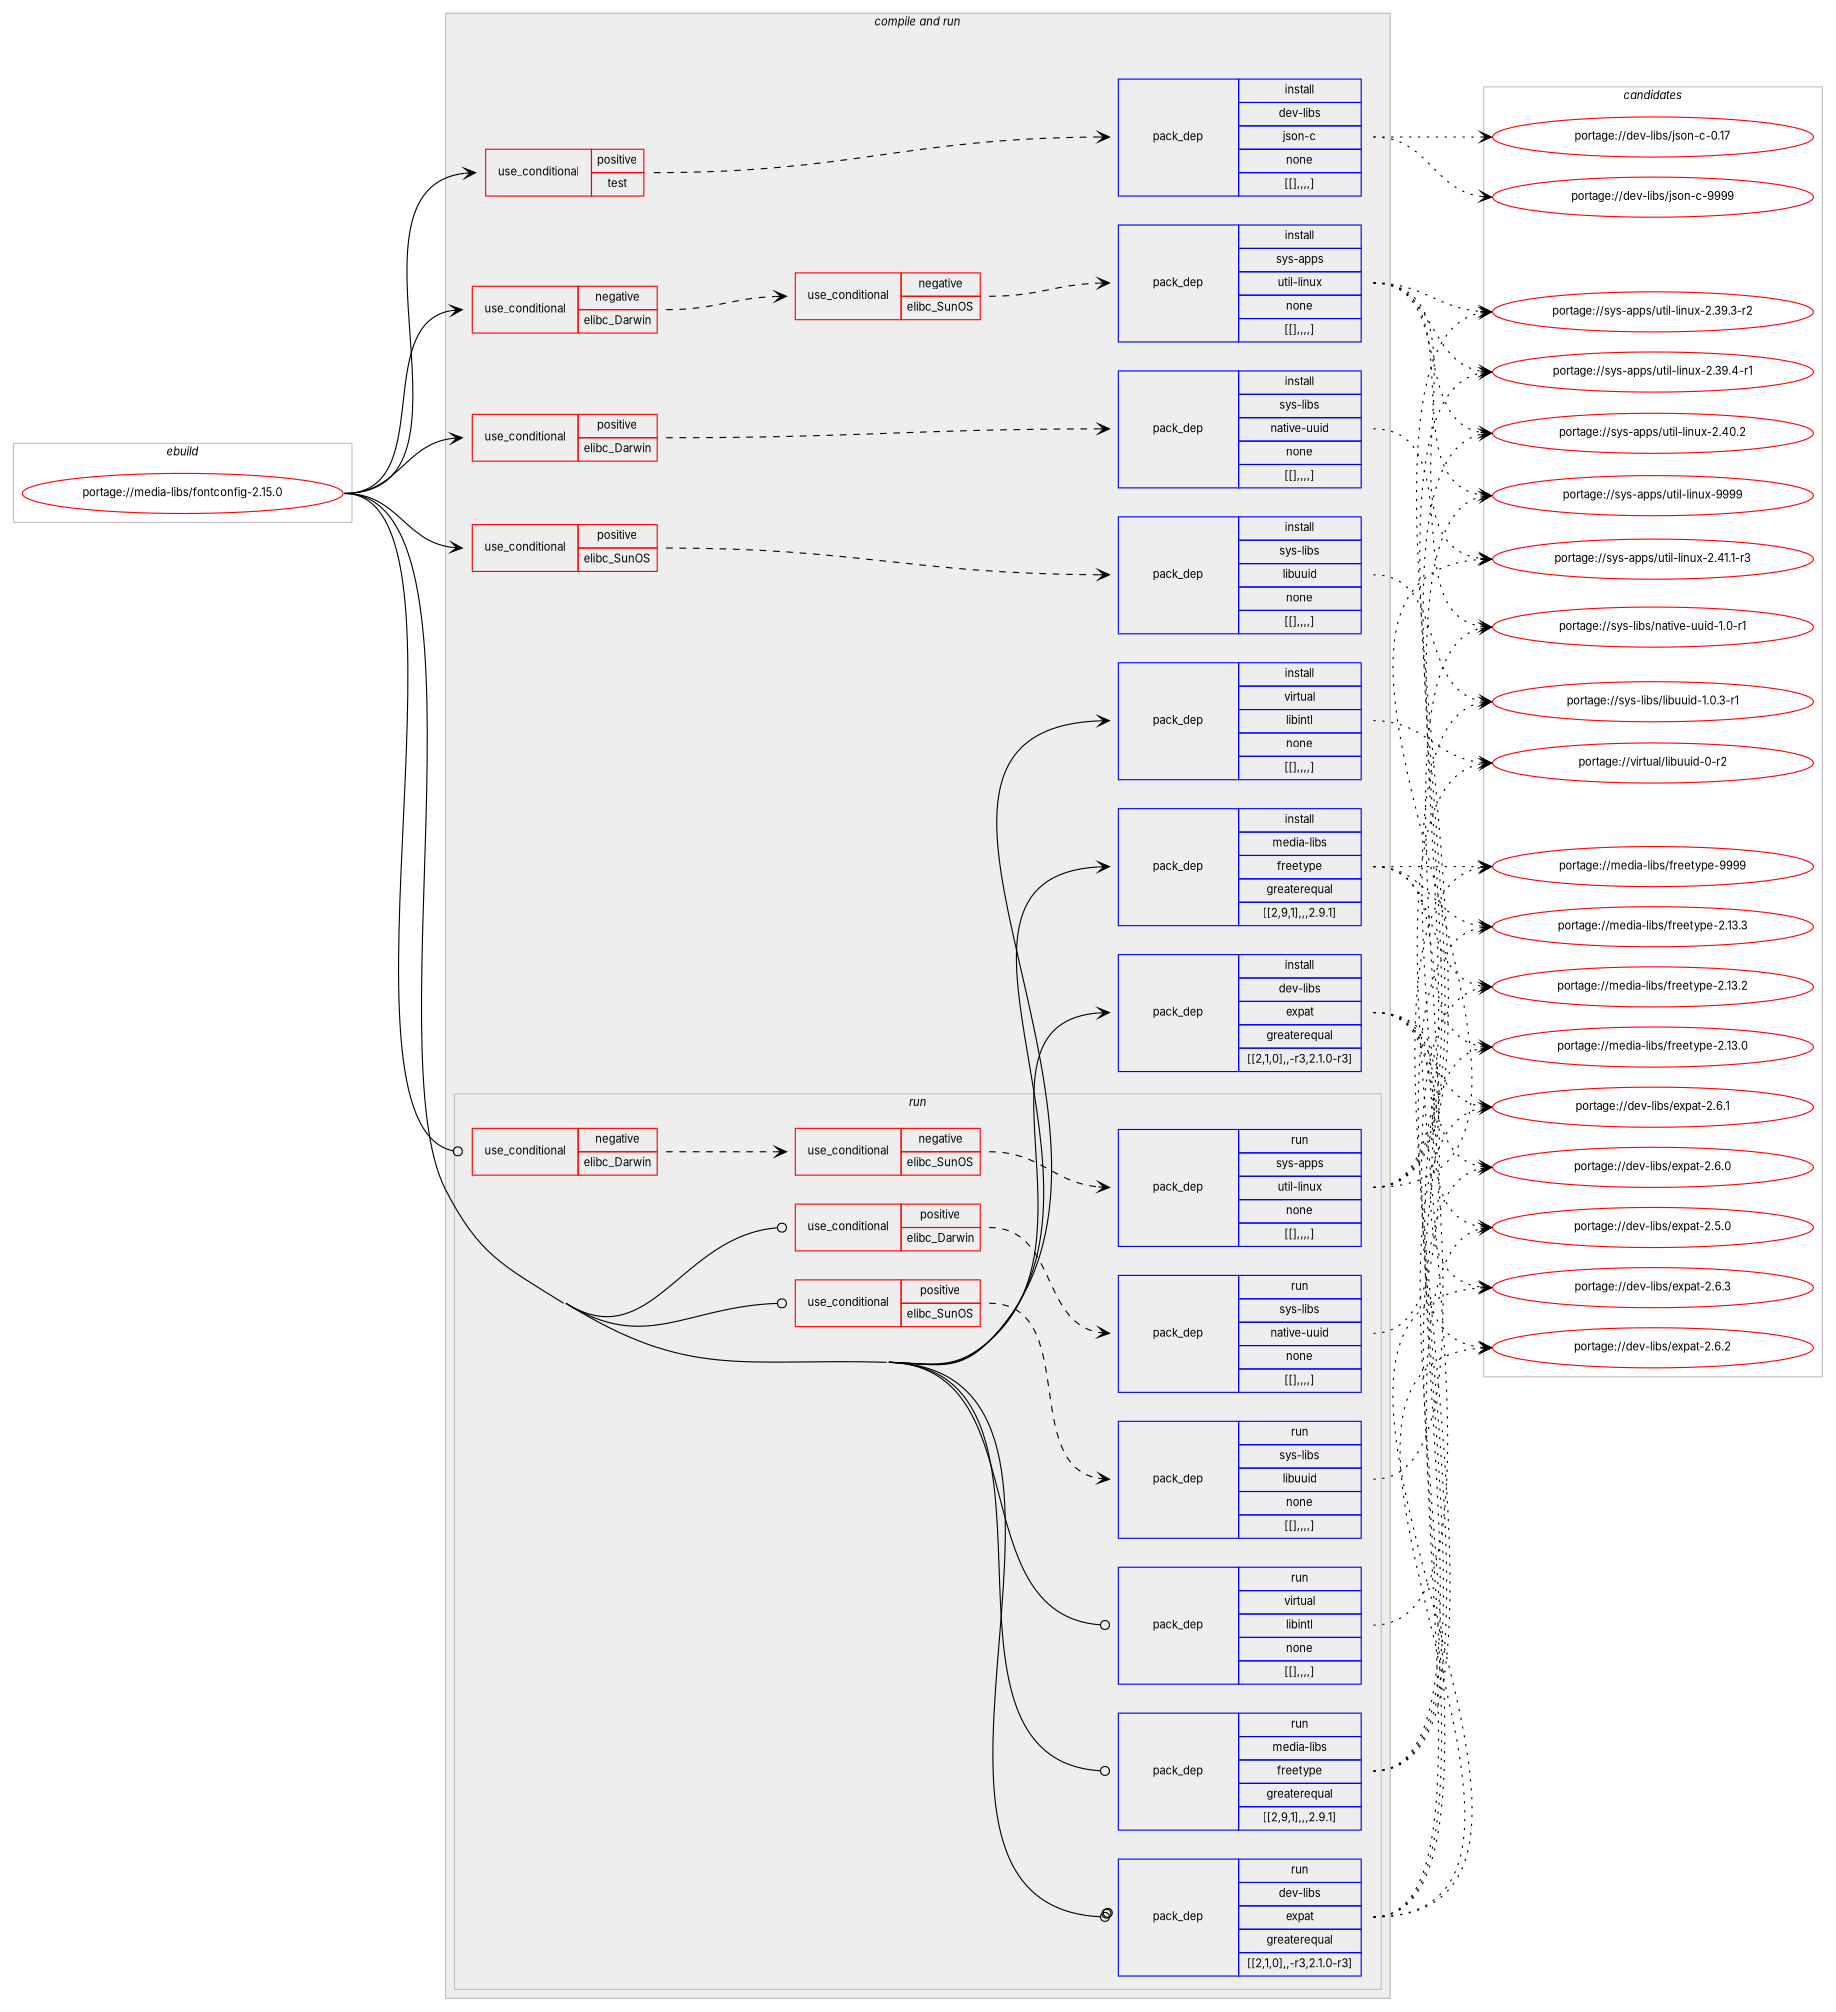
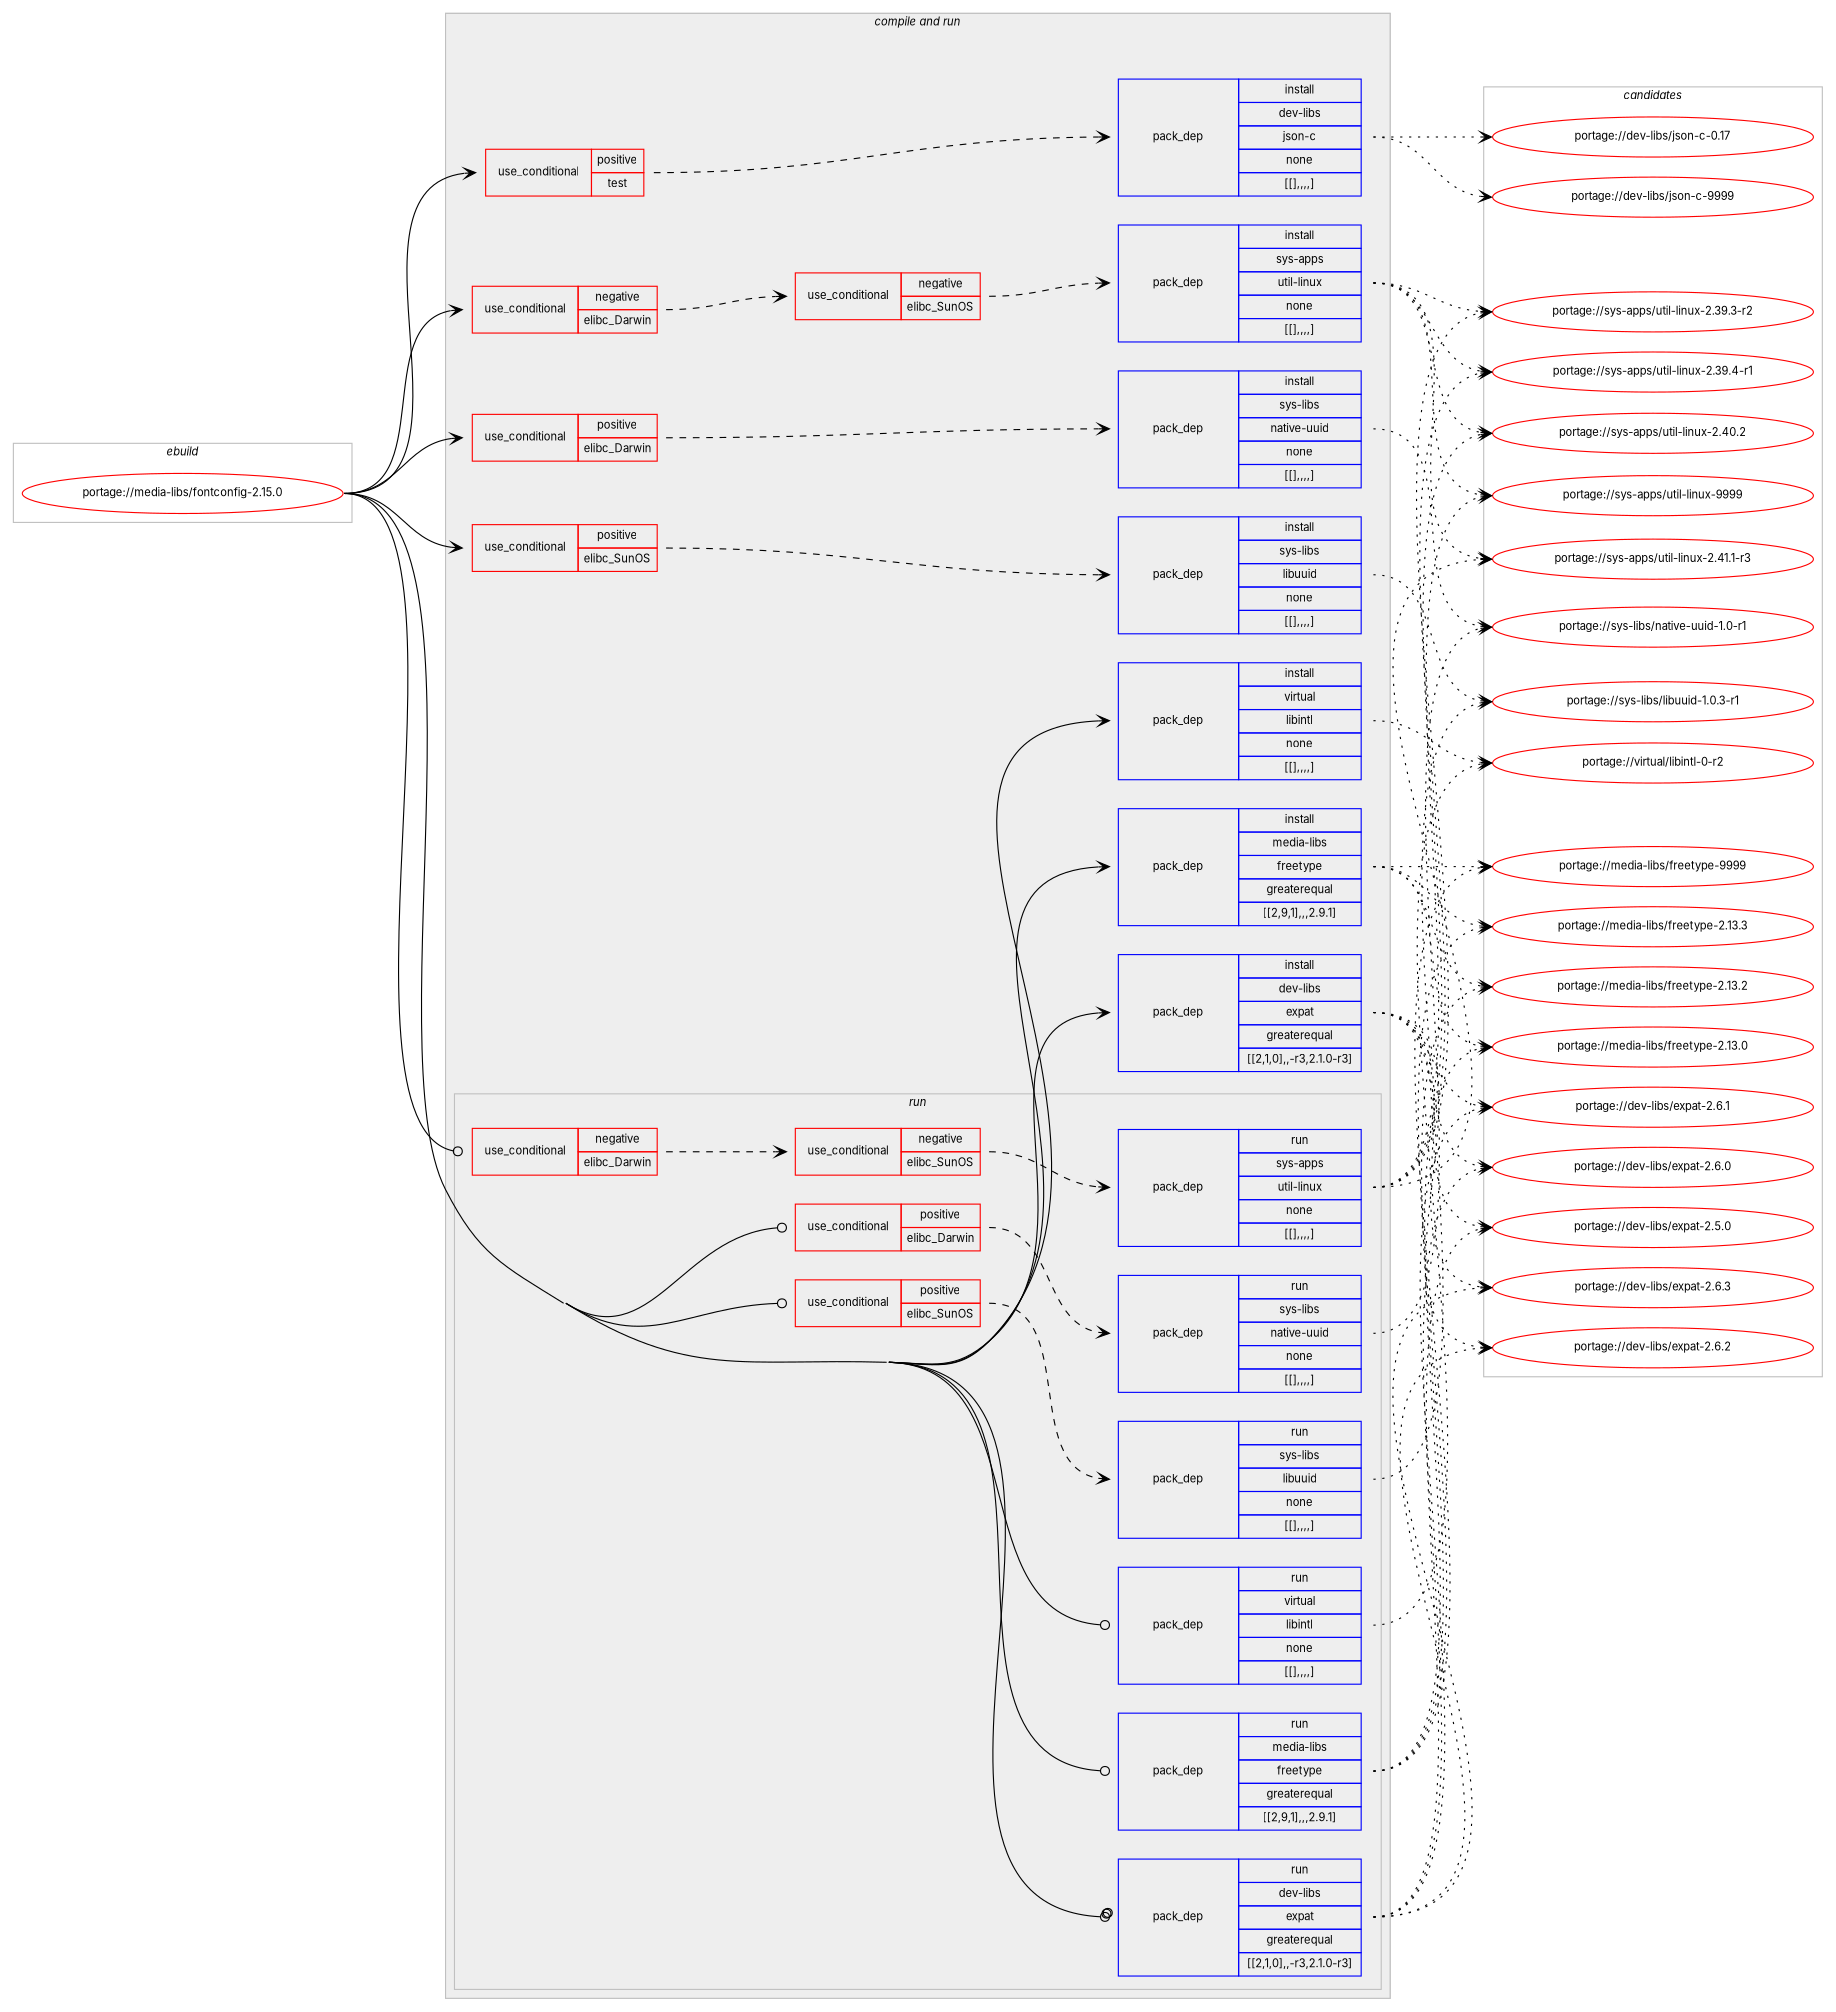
(1653, 763) -> (1653, 763)
